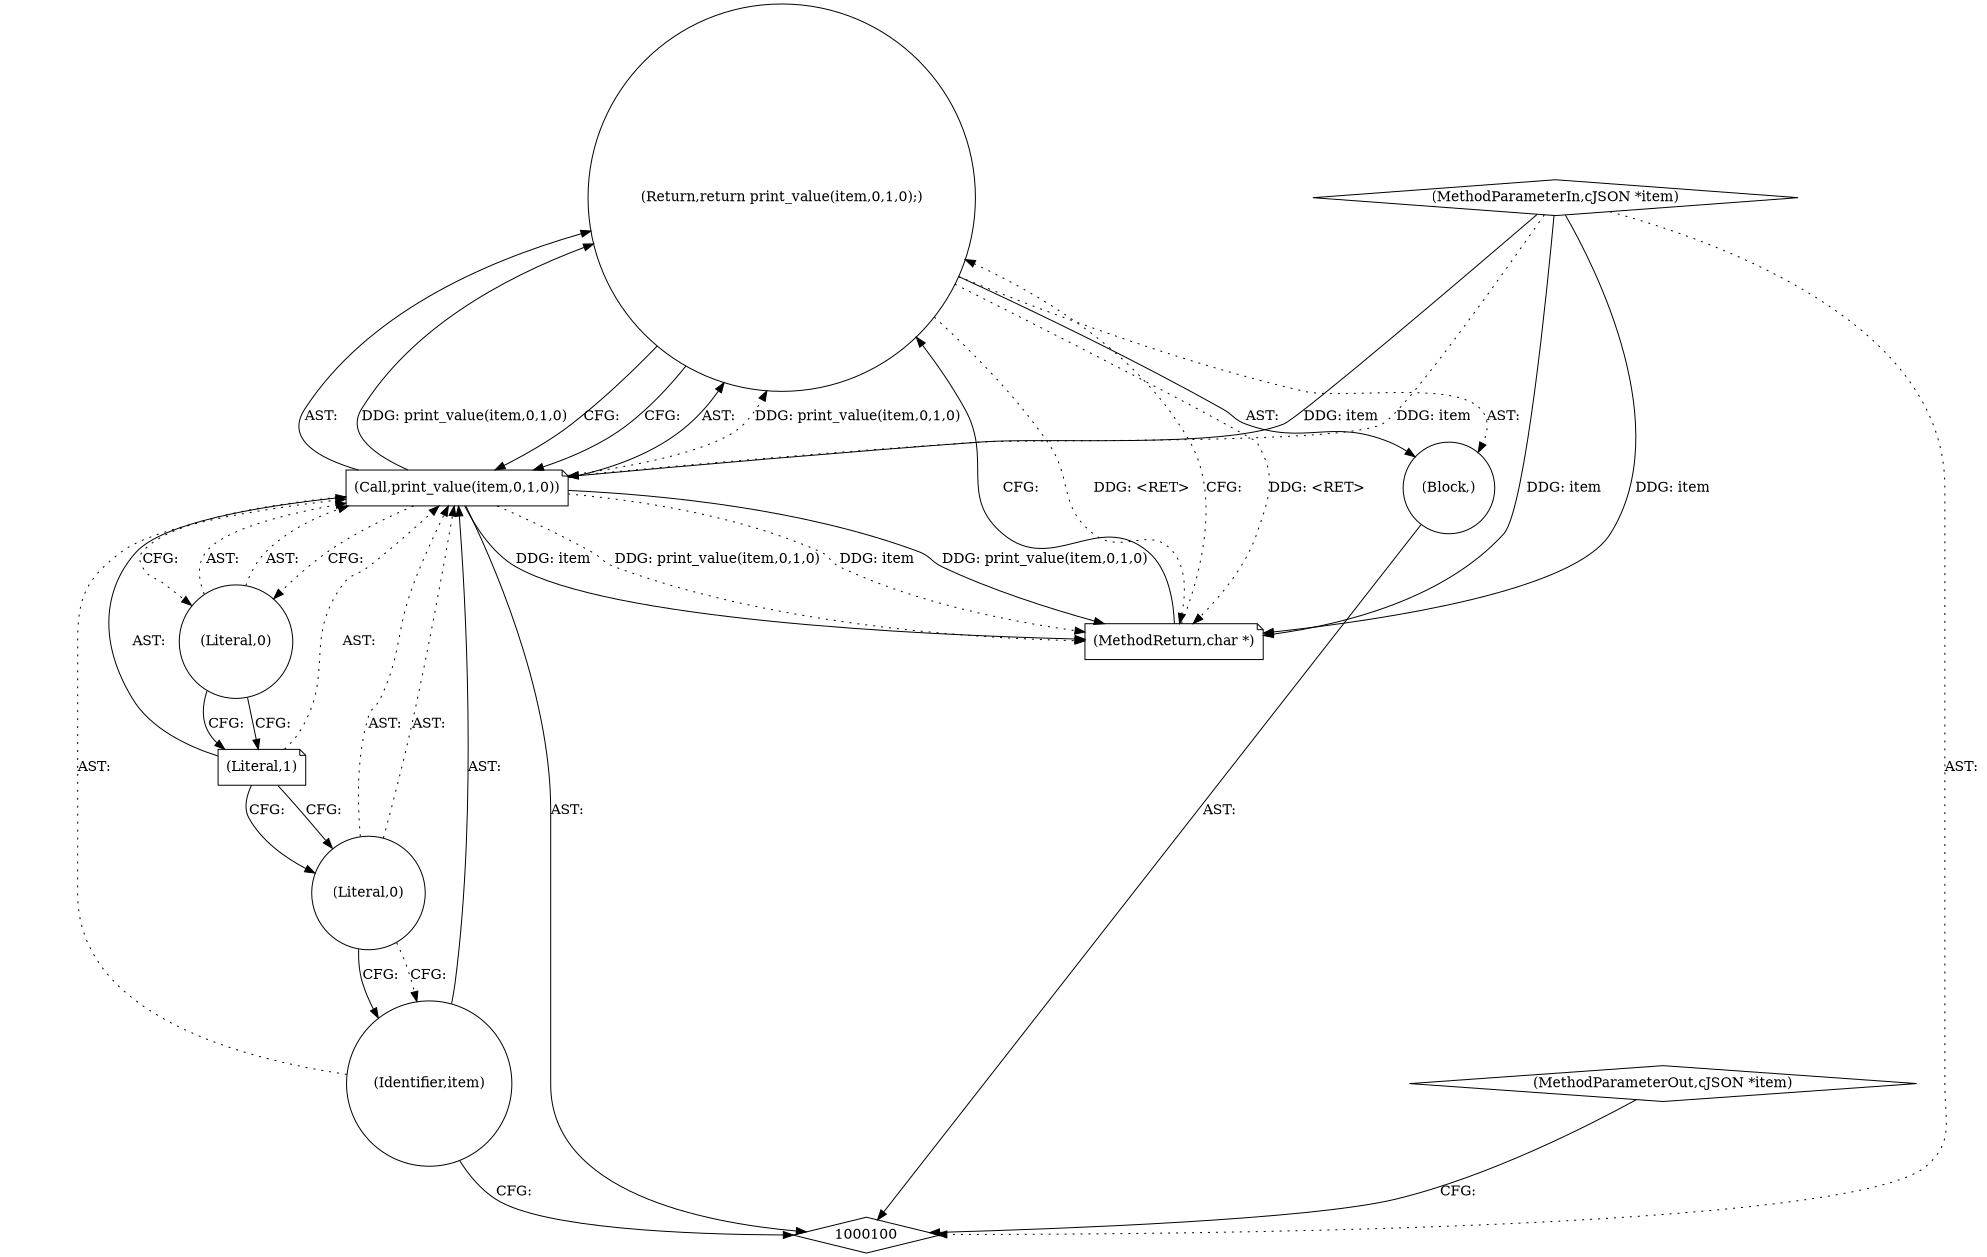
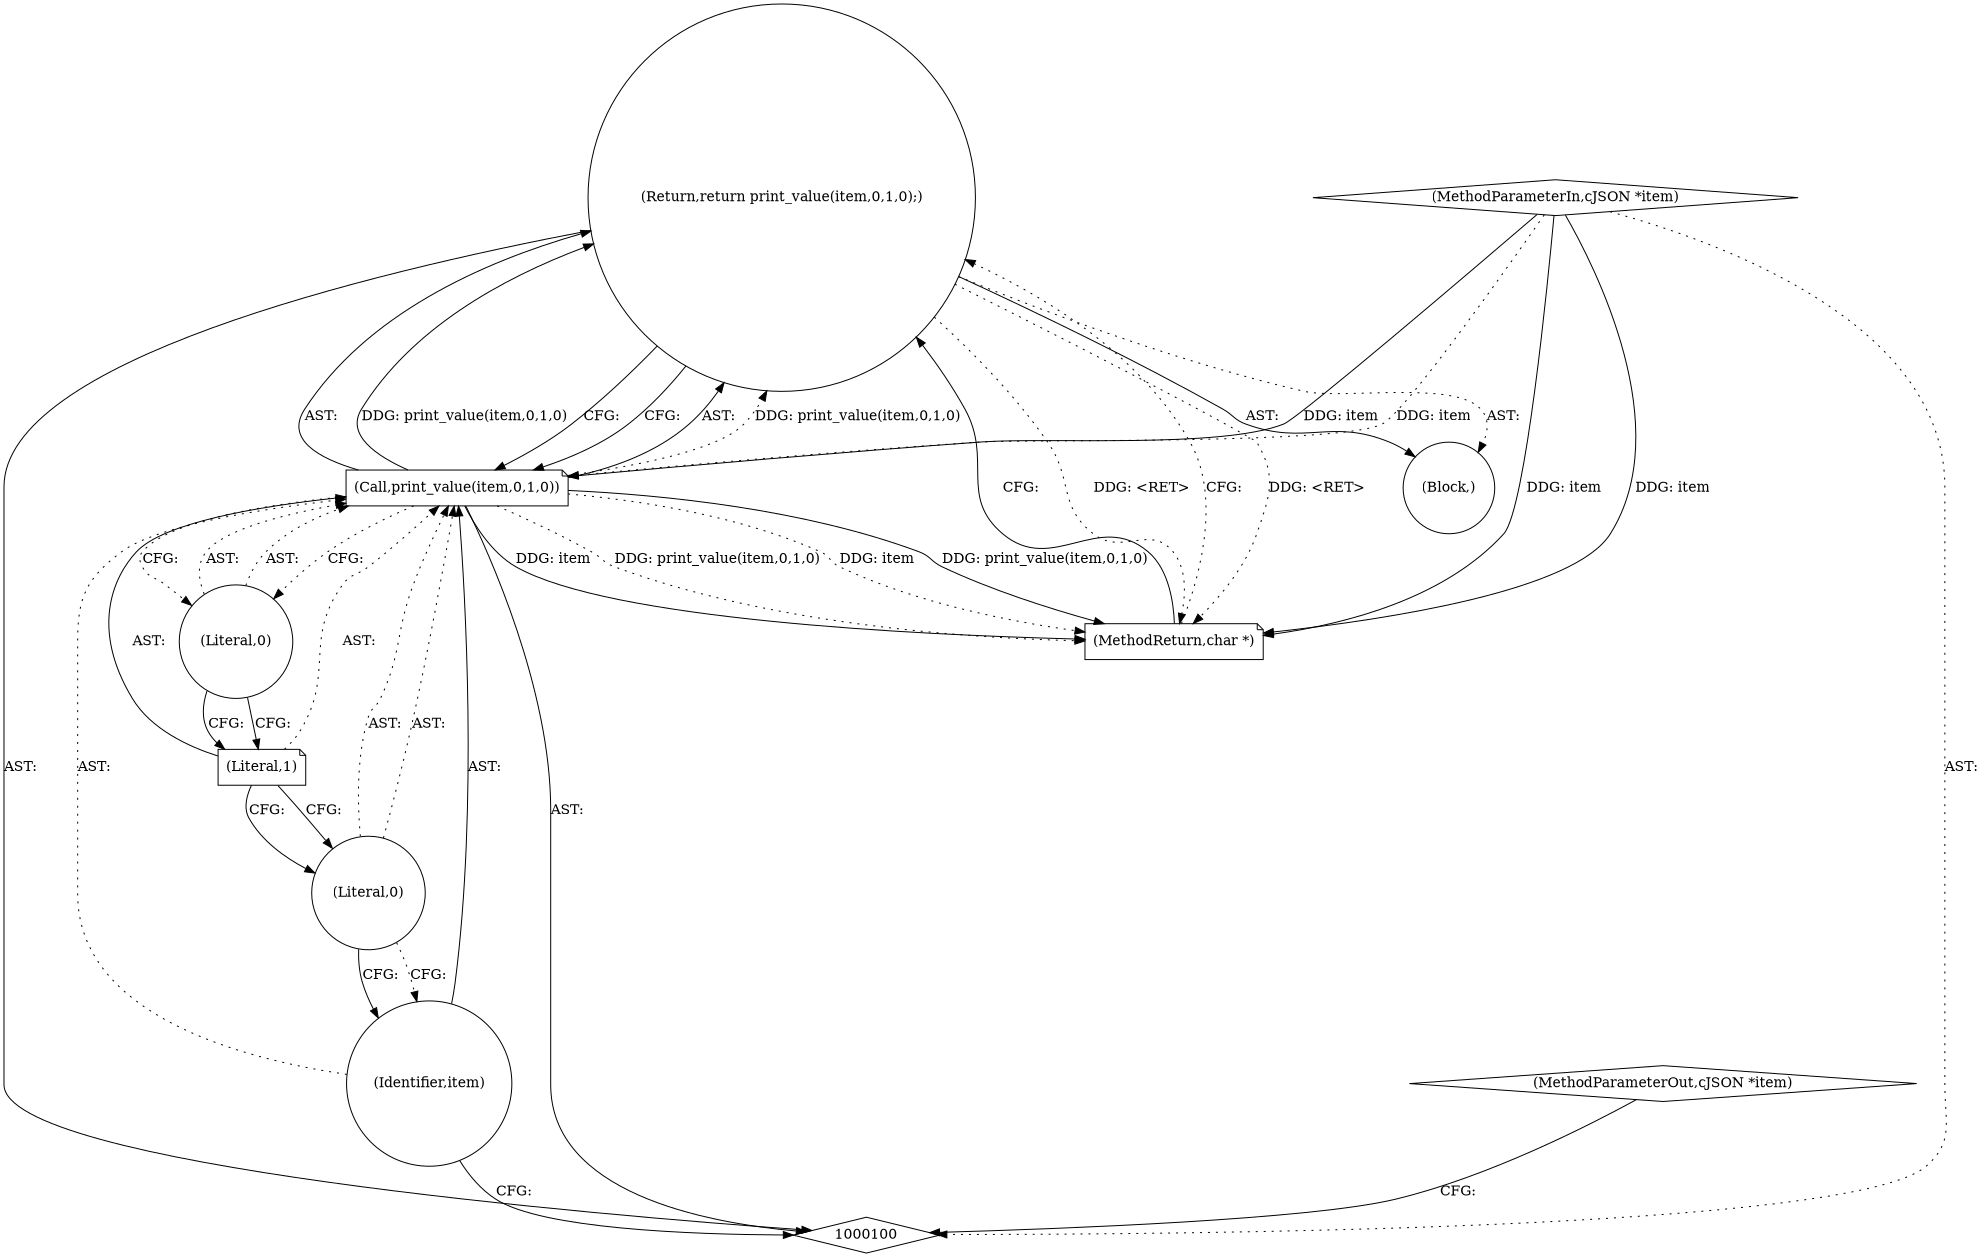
(1152, 868) -> (4, 864)
